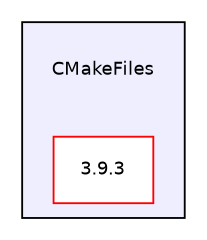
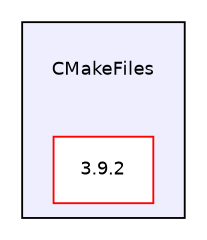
(103, 170) -> (103, 170)
